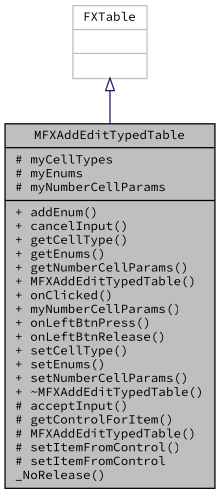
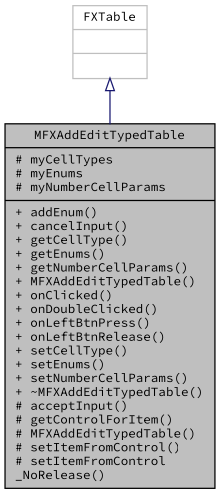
(99, 309) -> (87, 309)
